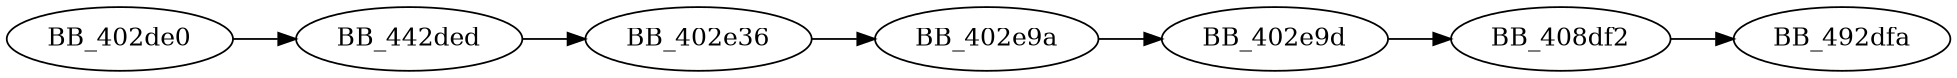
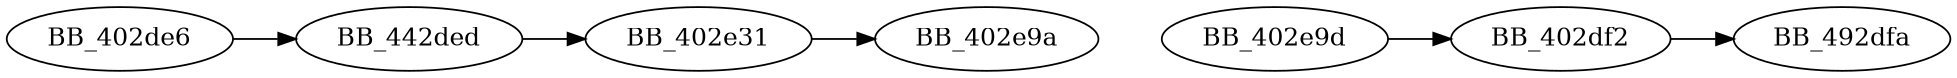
(120, 39) -> (120, 39)
(699, 39) -> (699, 39)
(1121, 39) -> none
(1561, 39) -> (1561, 39)
